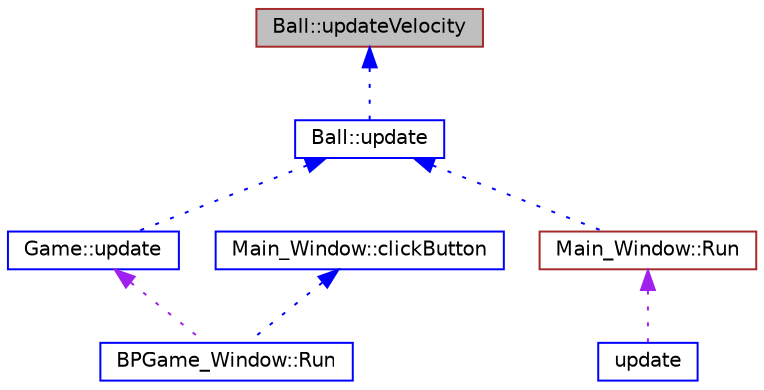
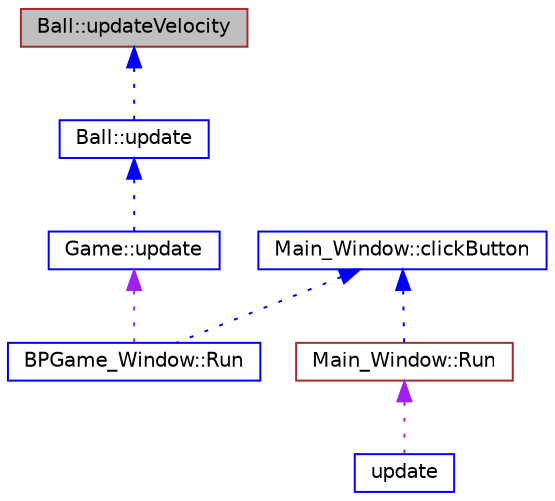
(518, 198) -> (404, 316)
